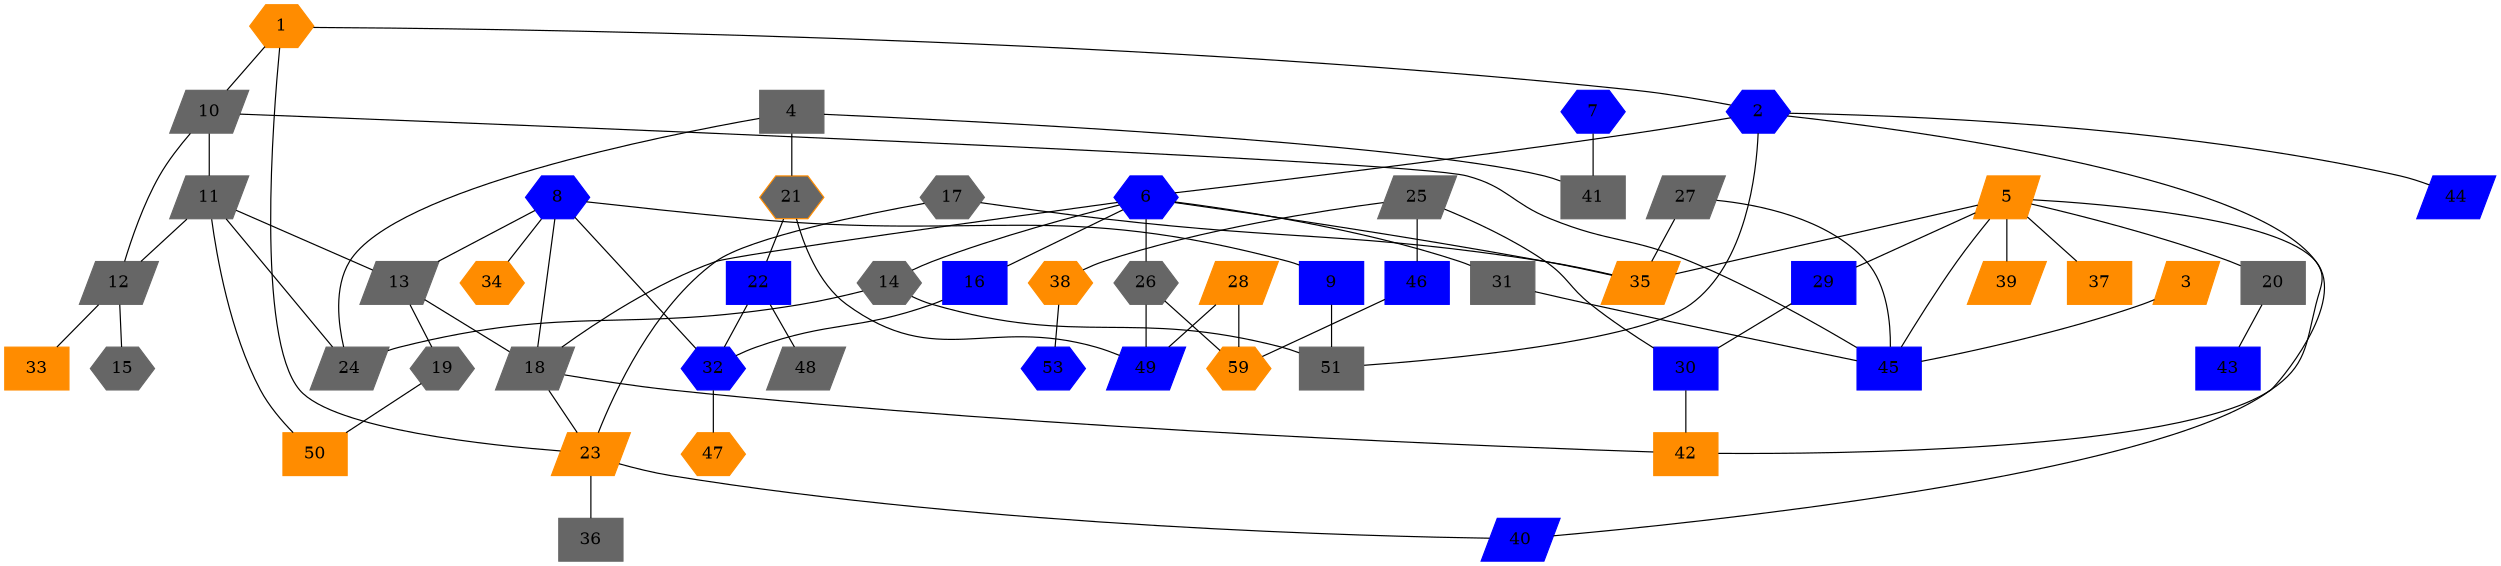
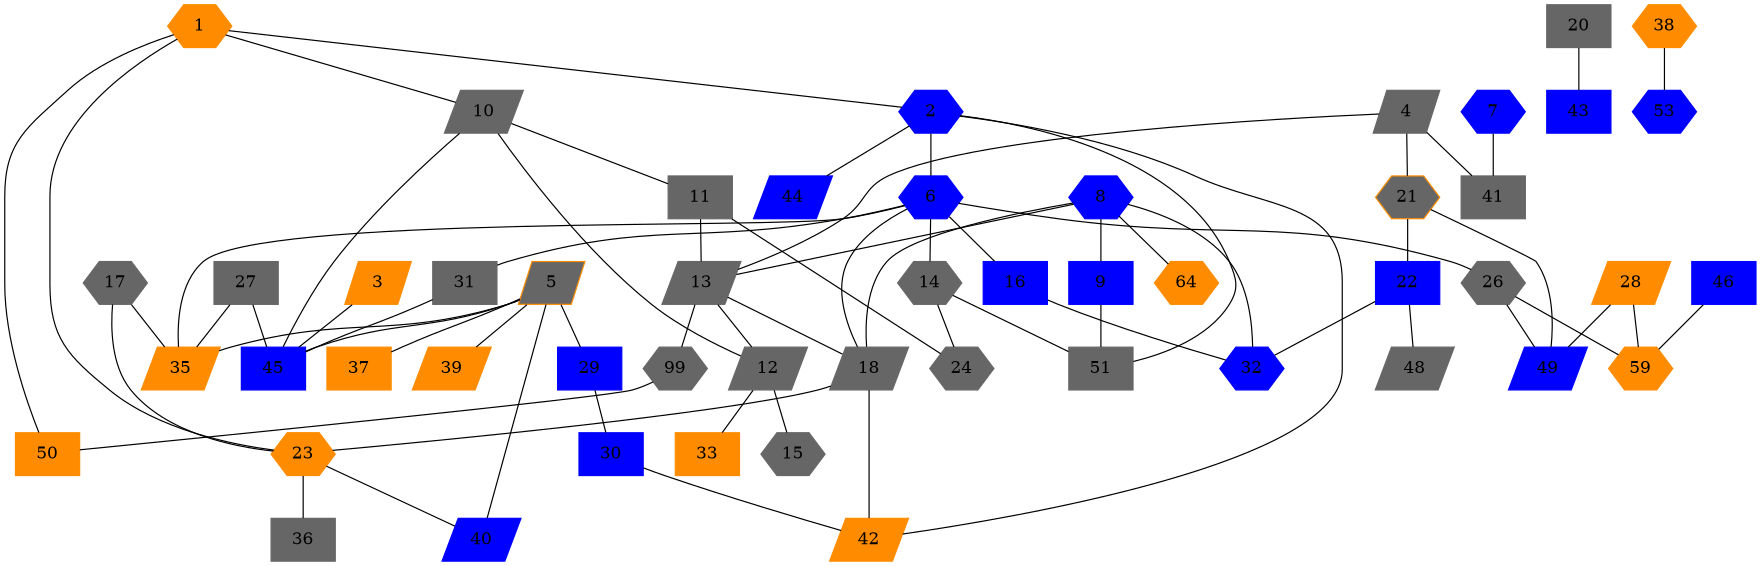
(792, 112) -> (1406, 112)
(503, 179) -> (1042, 141)
(209, 197) -> (700, 197)
(1417, 197) -> none
(1686, 197) -> (246, 283)
(2007, 197) -> (552, 283)
(2137, 231) -> none
(164, 240) -> (735, 326)
(492, 283) -> (1187, 283)
(237, 332) -> (5, 192)
(350, 369) -> (962, 369)
(442, 369) -> (675, 369)
(591, 454) -> (303, 454)
(713, 454) -> none
(1686, 454) -> (869, 540)
